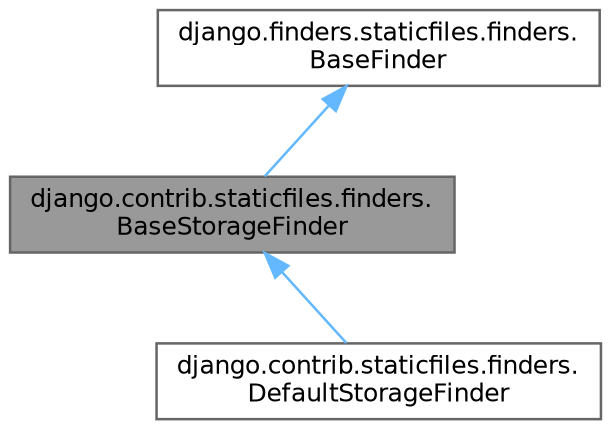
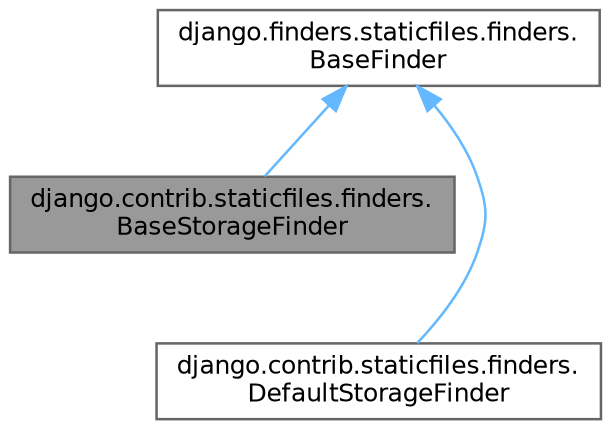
(314, 307) -> (484, 227)
